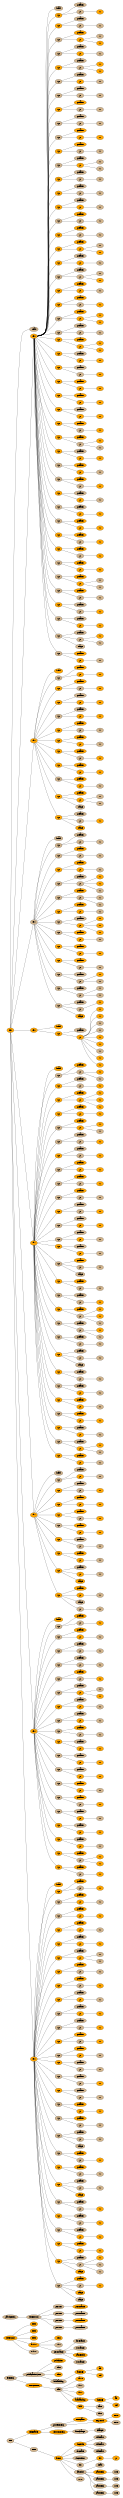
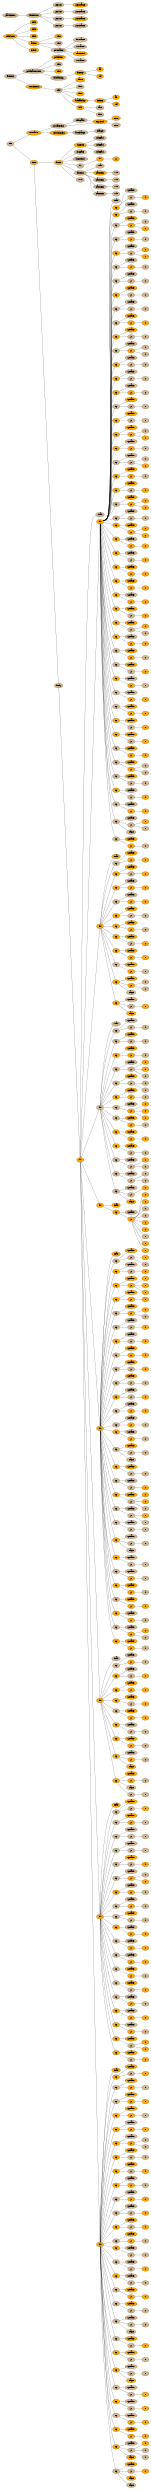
none -> (59, 686)
(34, 2352) -> (34, 50)
(80, 2419) -> (80, 120)
(34, 2450) -> (34, 162)
